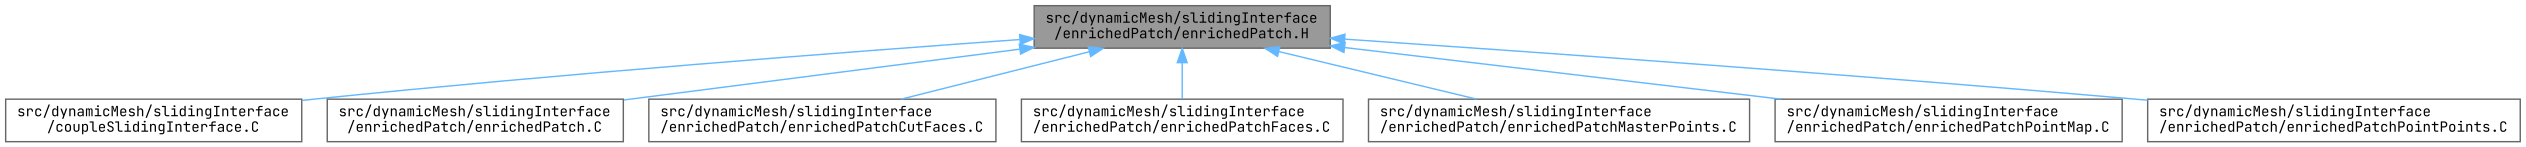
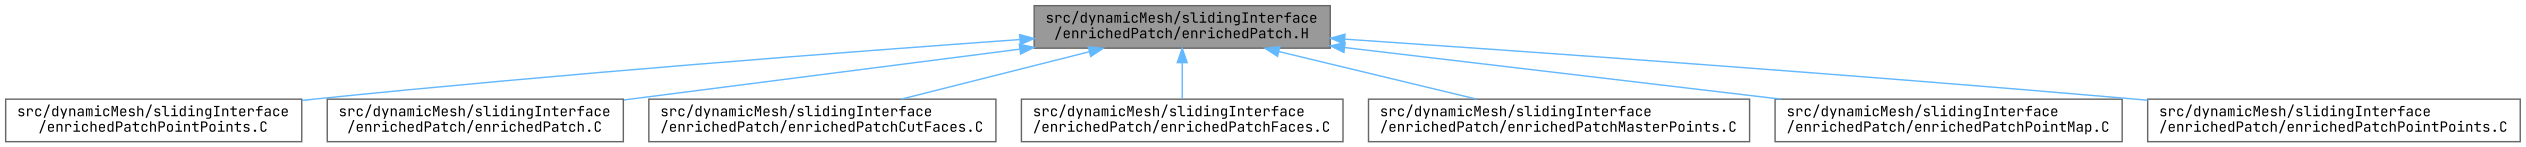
(154, 120) -> (154, 120)
